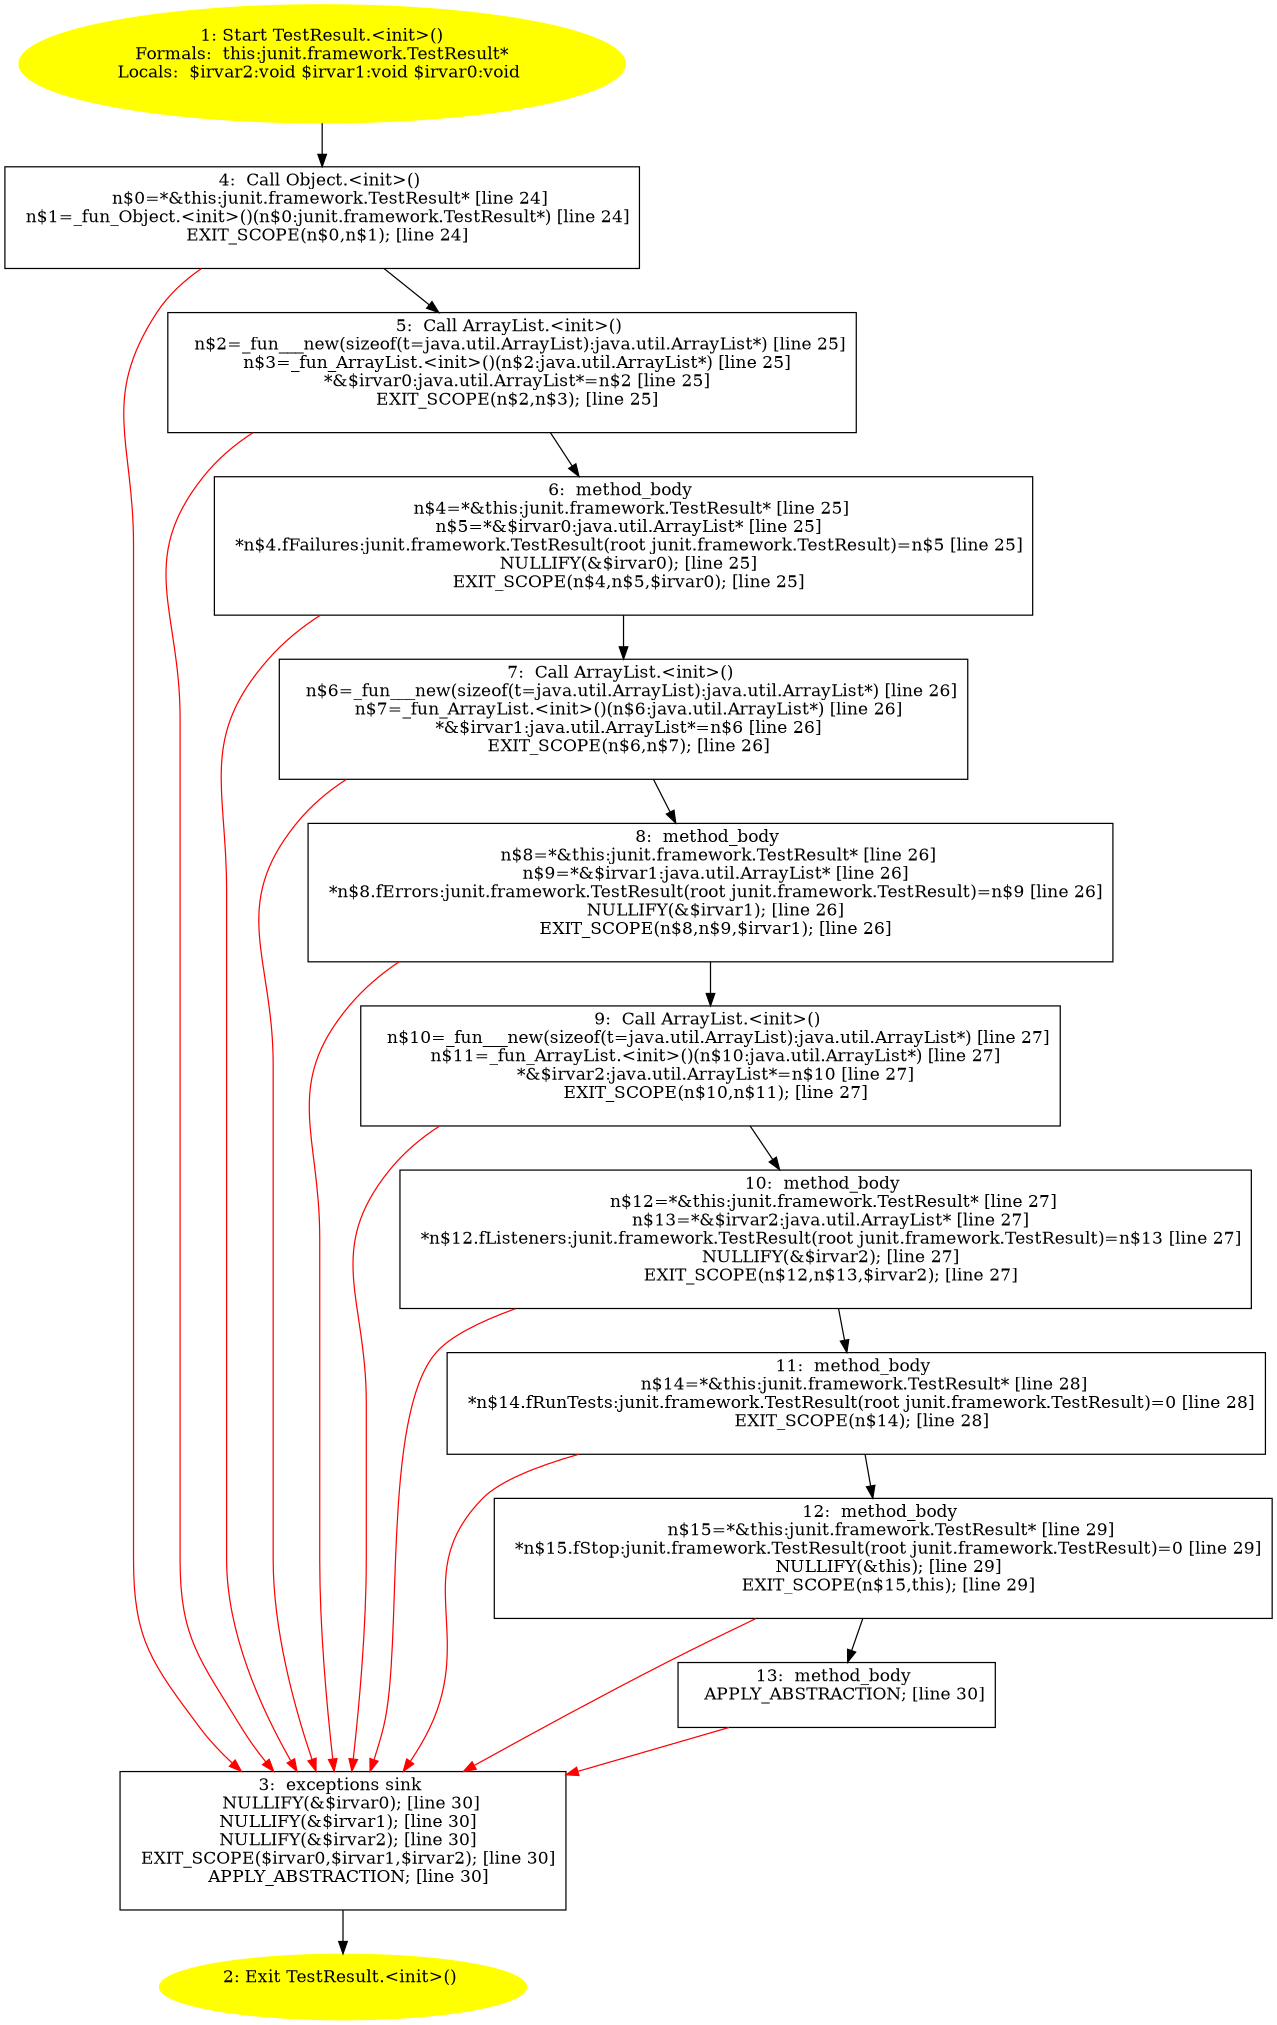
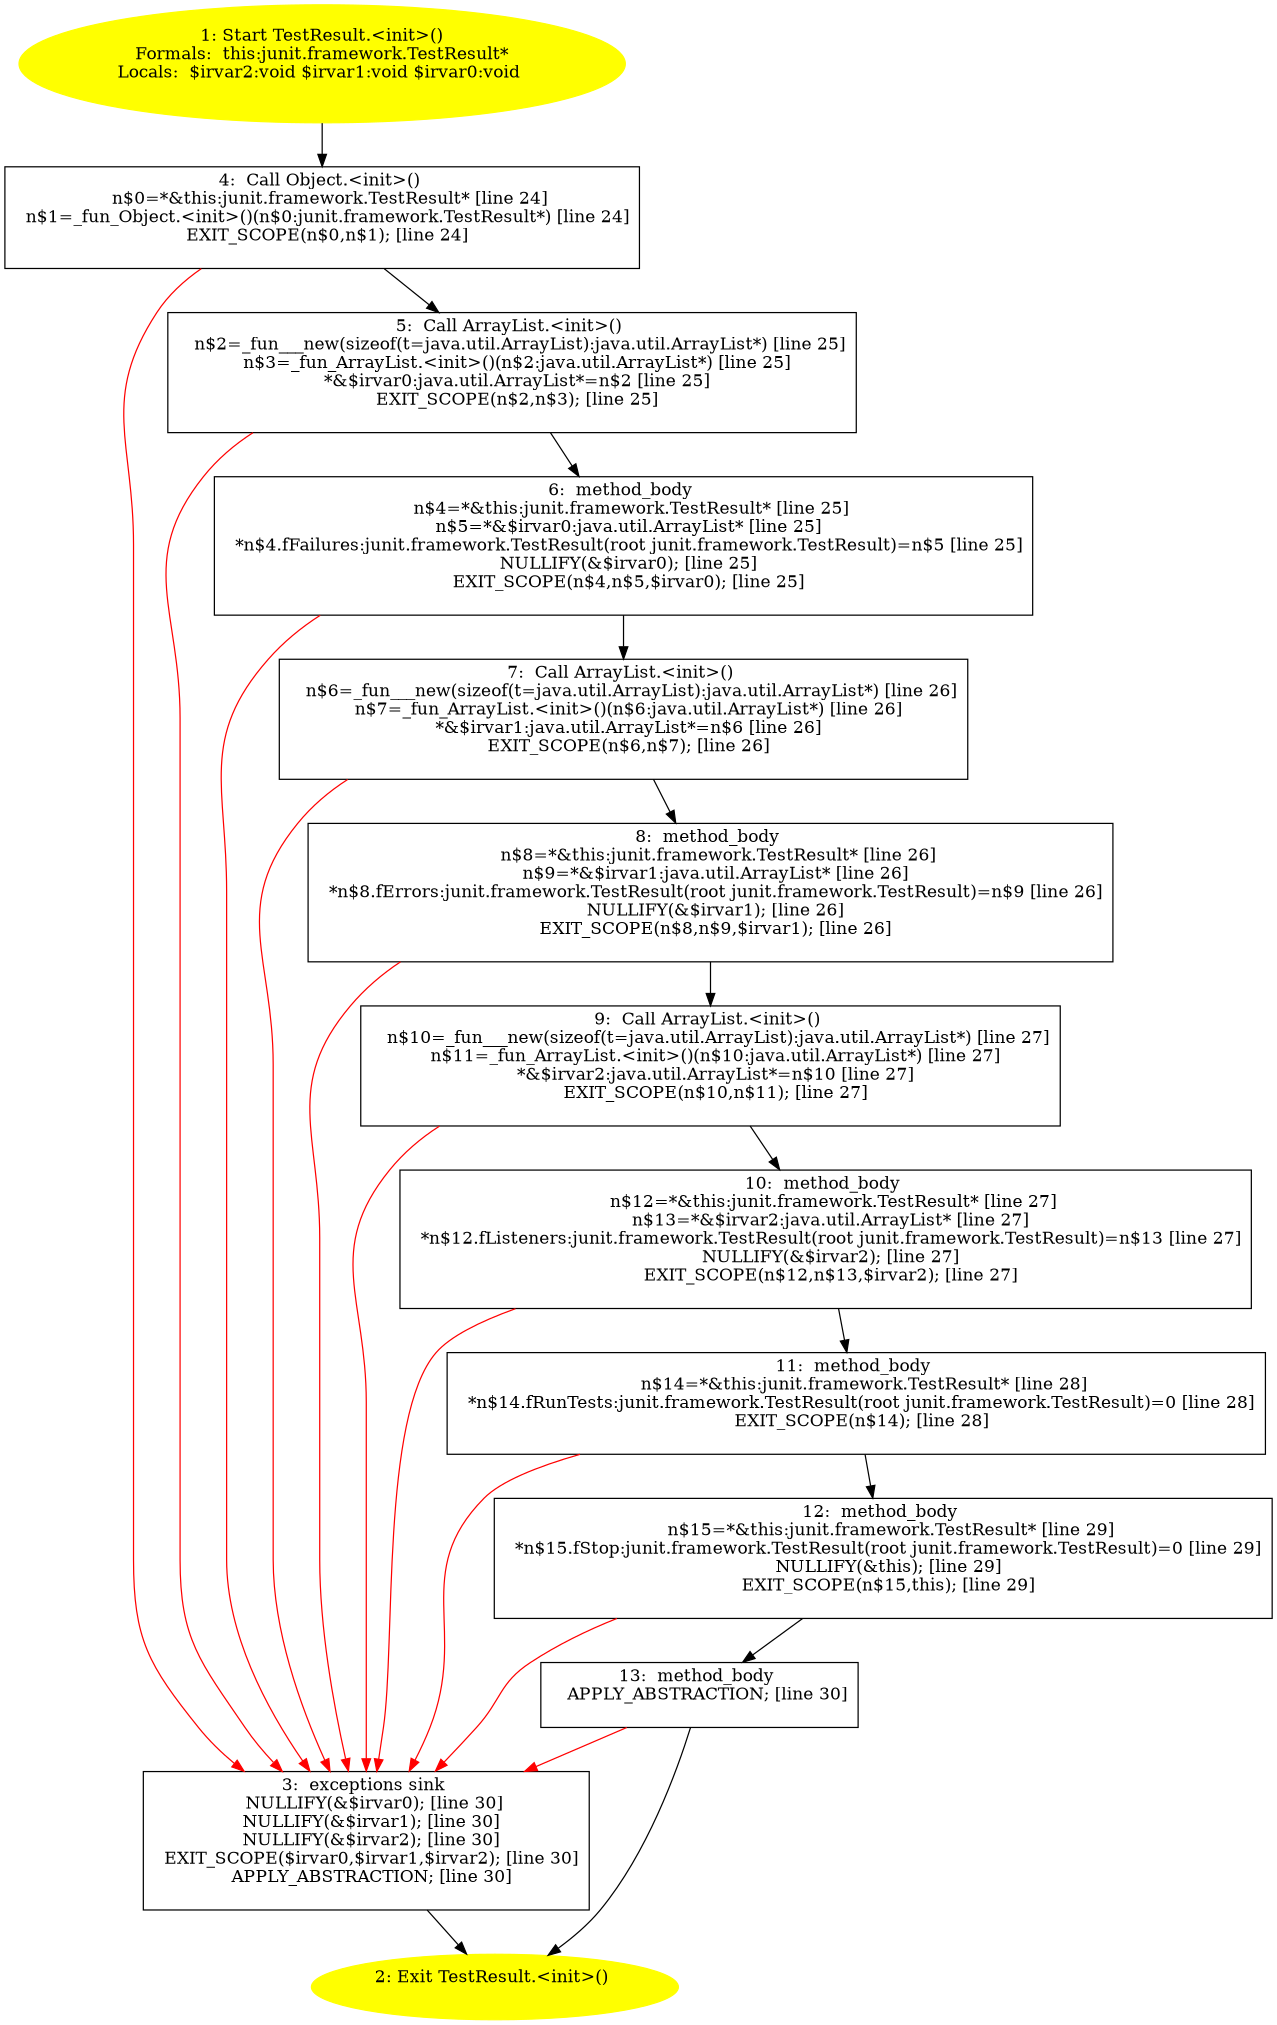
none -> (641, 1848)
